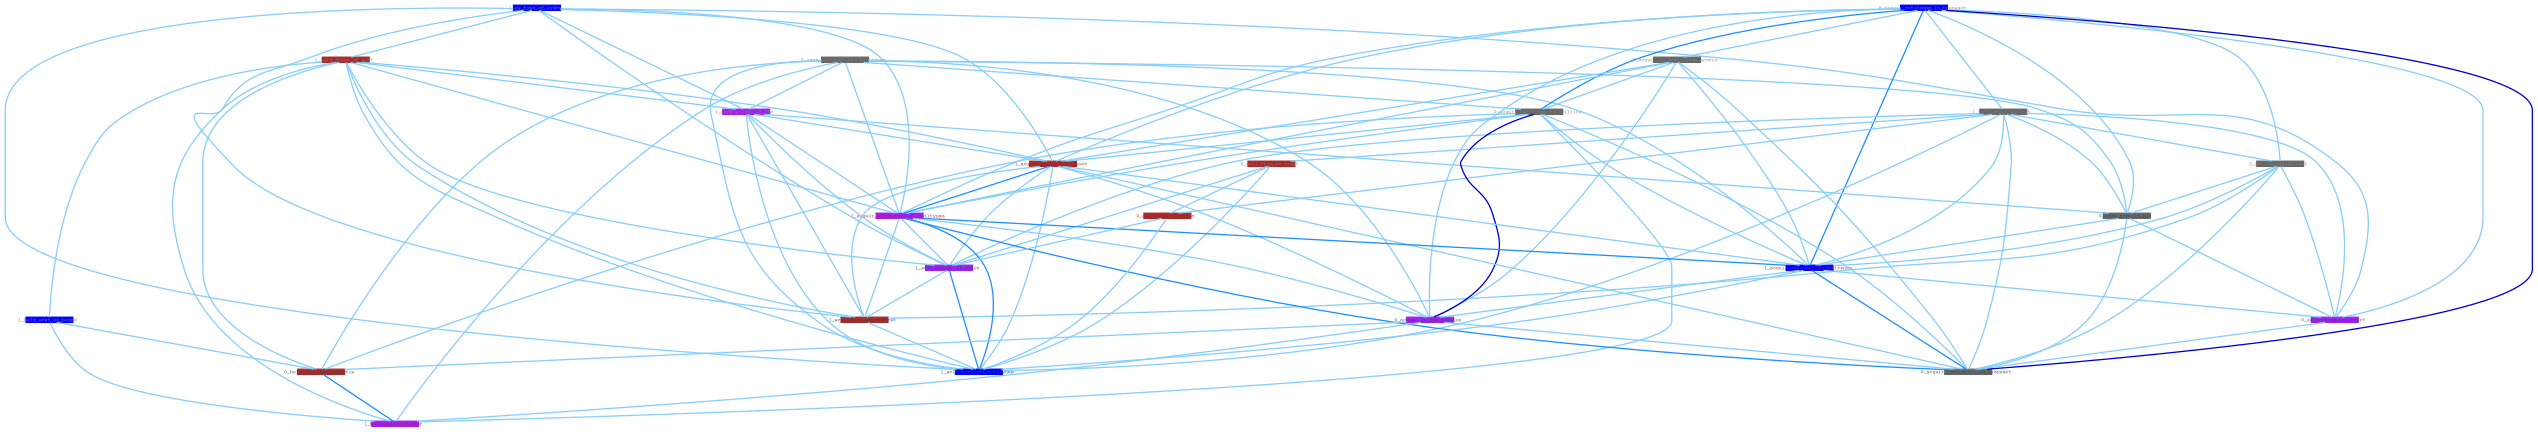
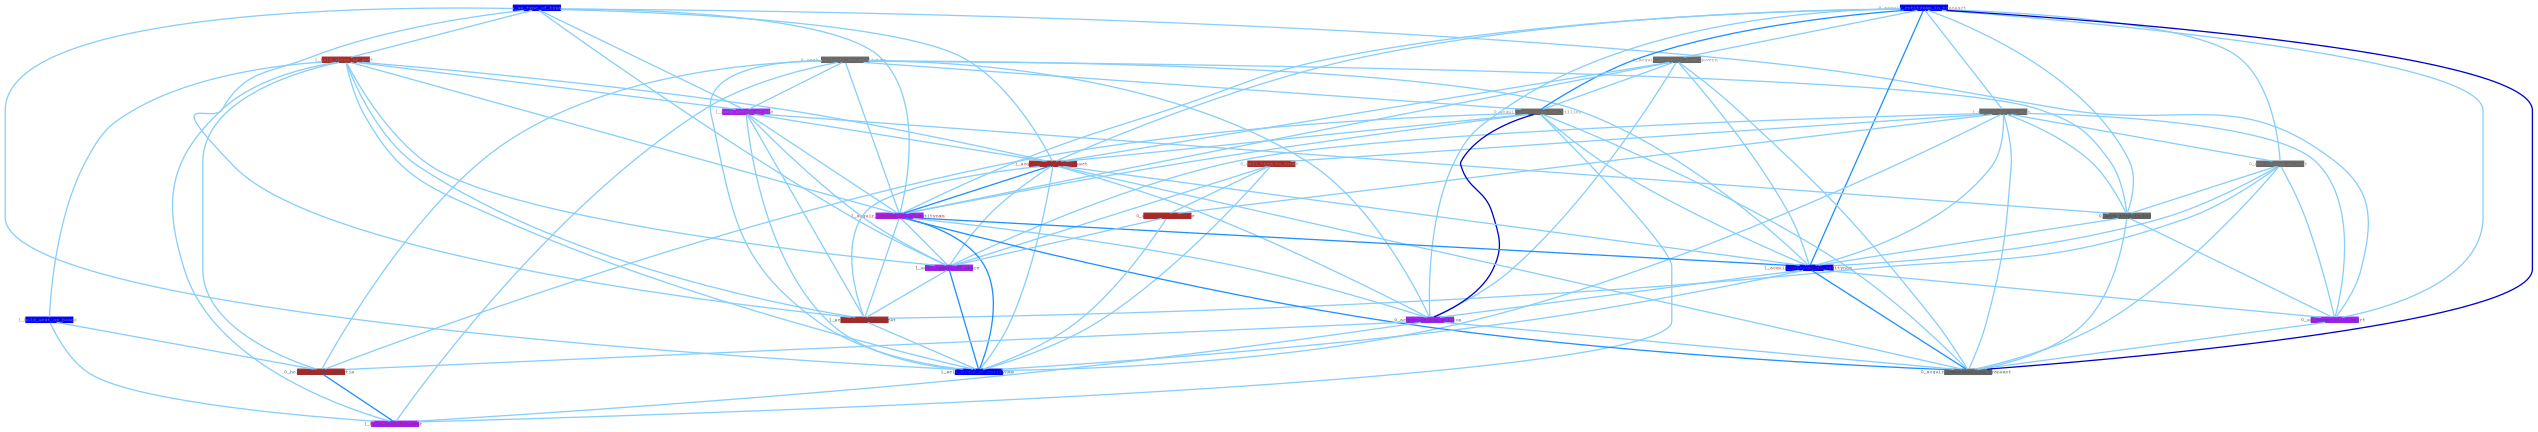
(537, 8) -> (537, 8)
